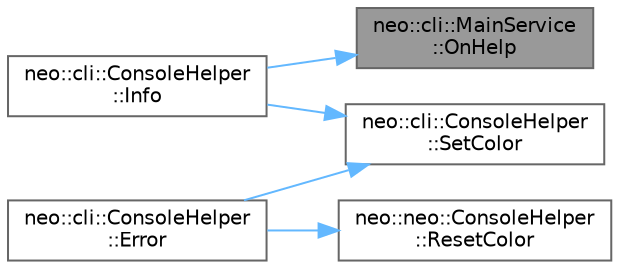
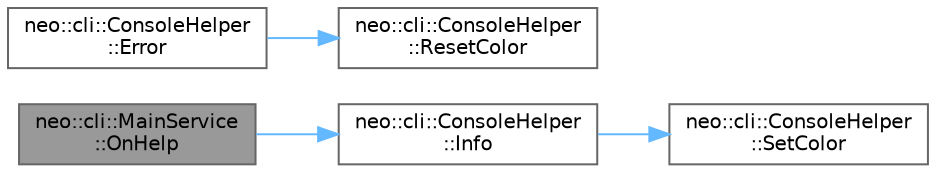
(302, 63) -> (287, 134)
(296, 185) -> none
(475, 230) -> (468, 38)
